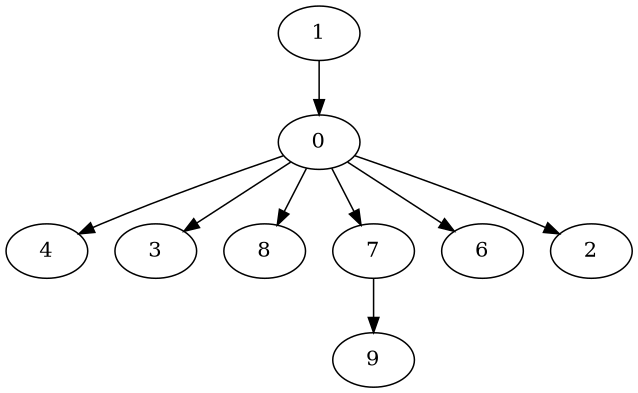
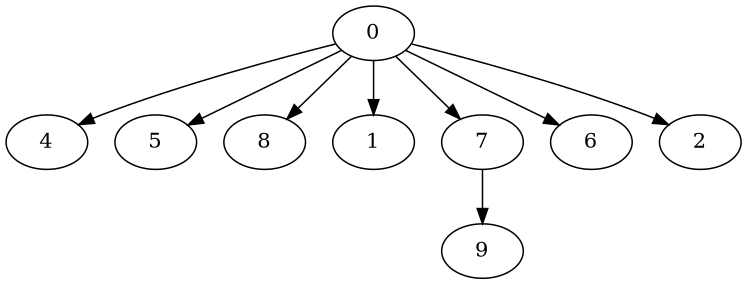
(319, 80) -> (374, 80)
(156, 251) -> (156, 142)
